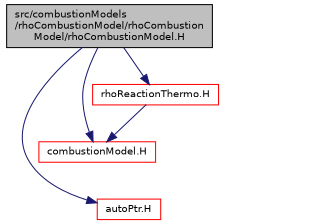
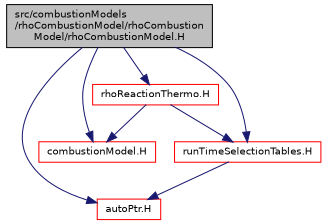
none -> (248, 152)
